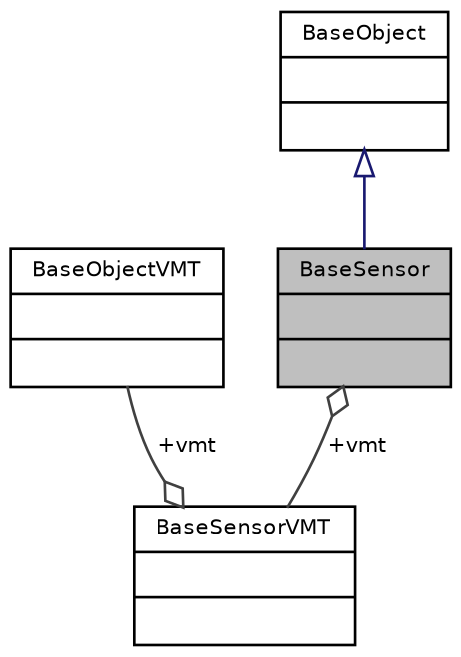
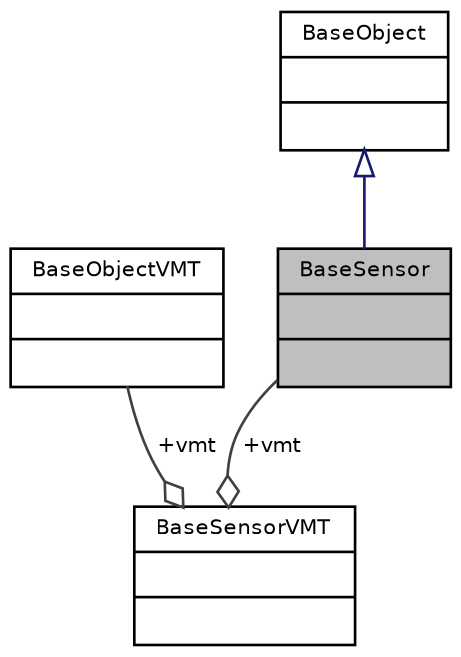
(312, 463) -> (243, 423)
